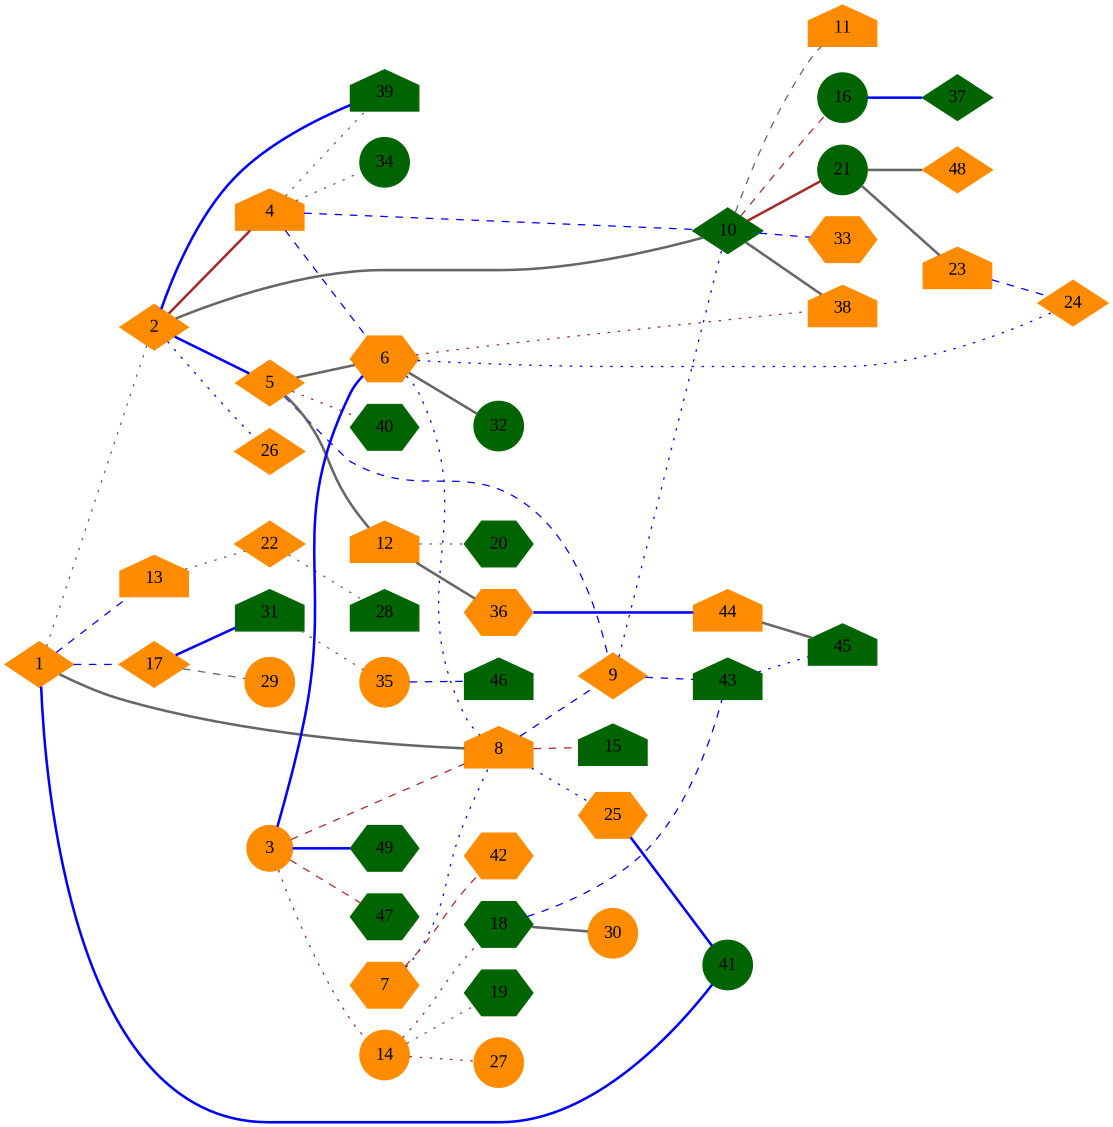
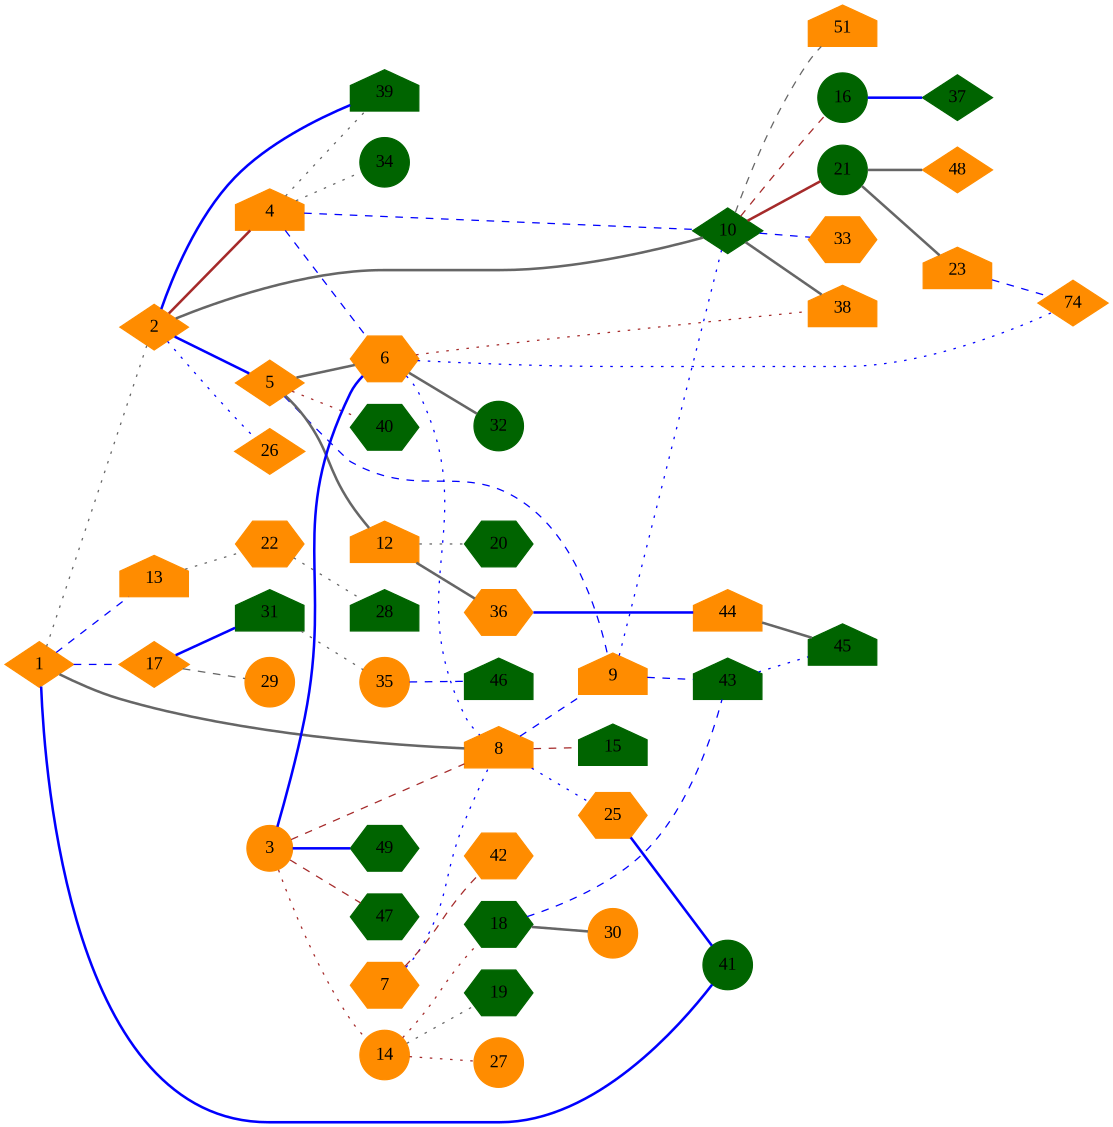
(843, 28) -> (843, 28)
(1073, 303) -> (1073, 303)
(270, 544) -> (270, 544)
(613, 676) -> (613, 676)
